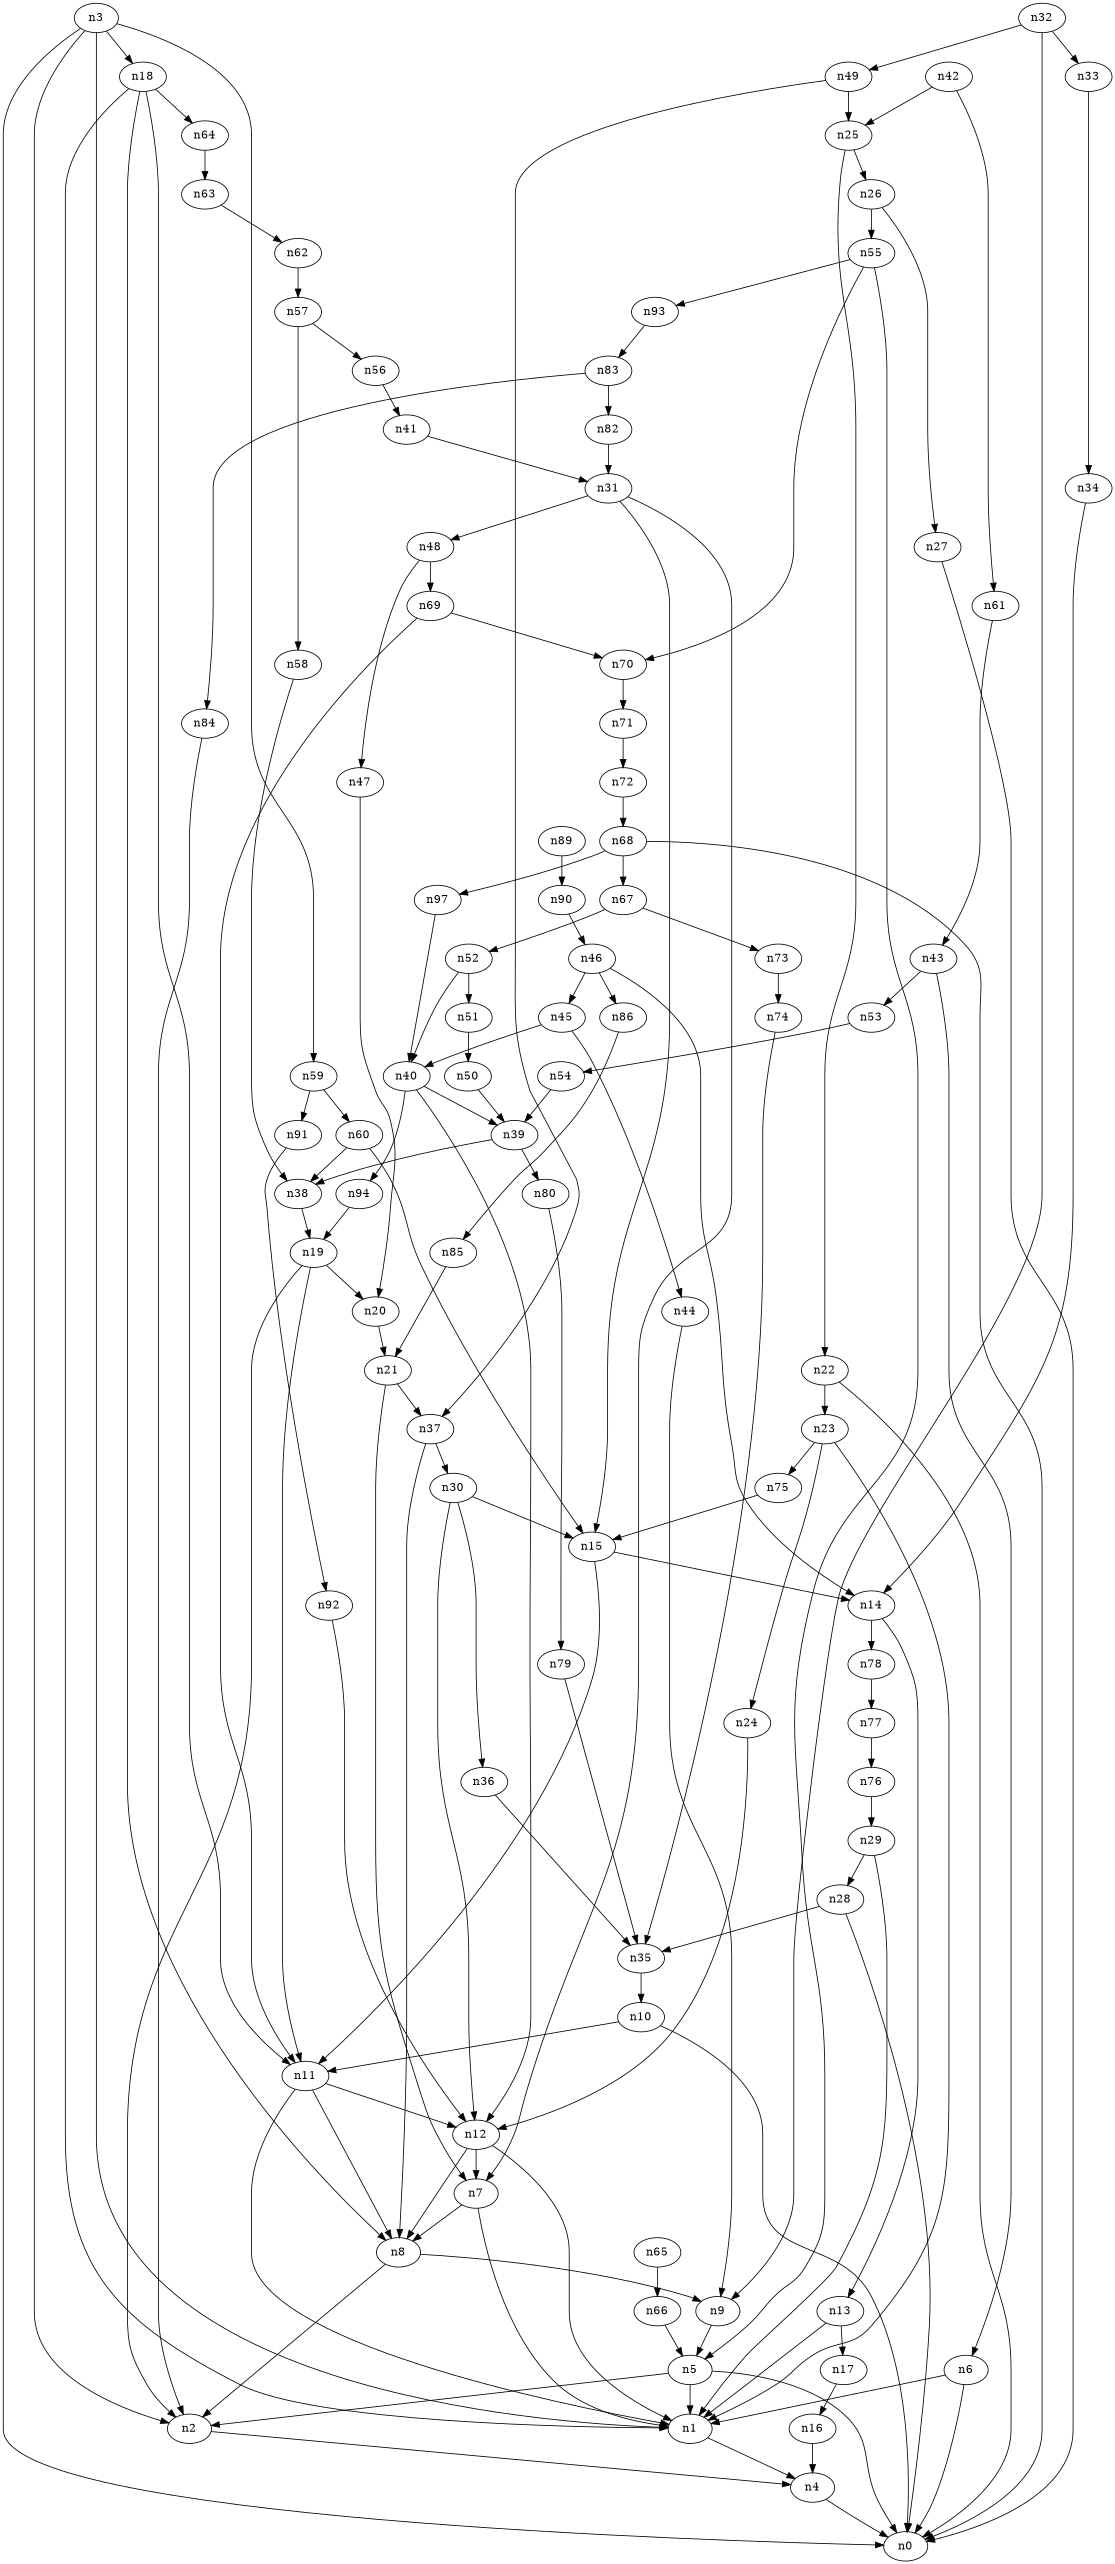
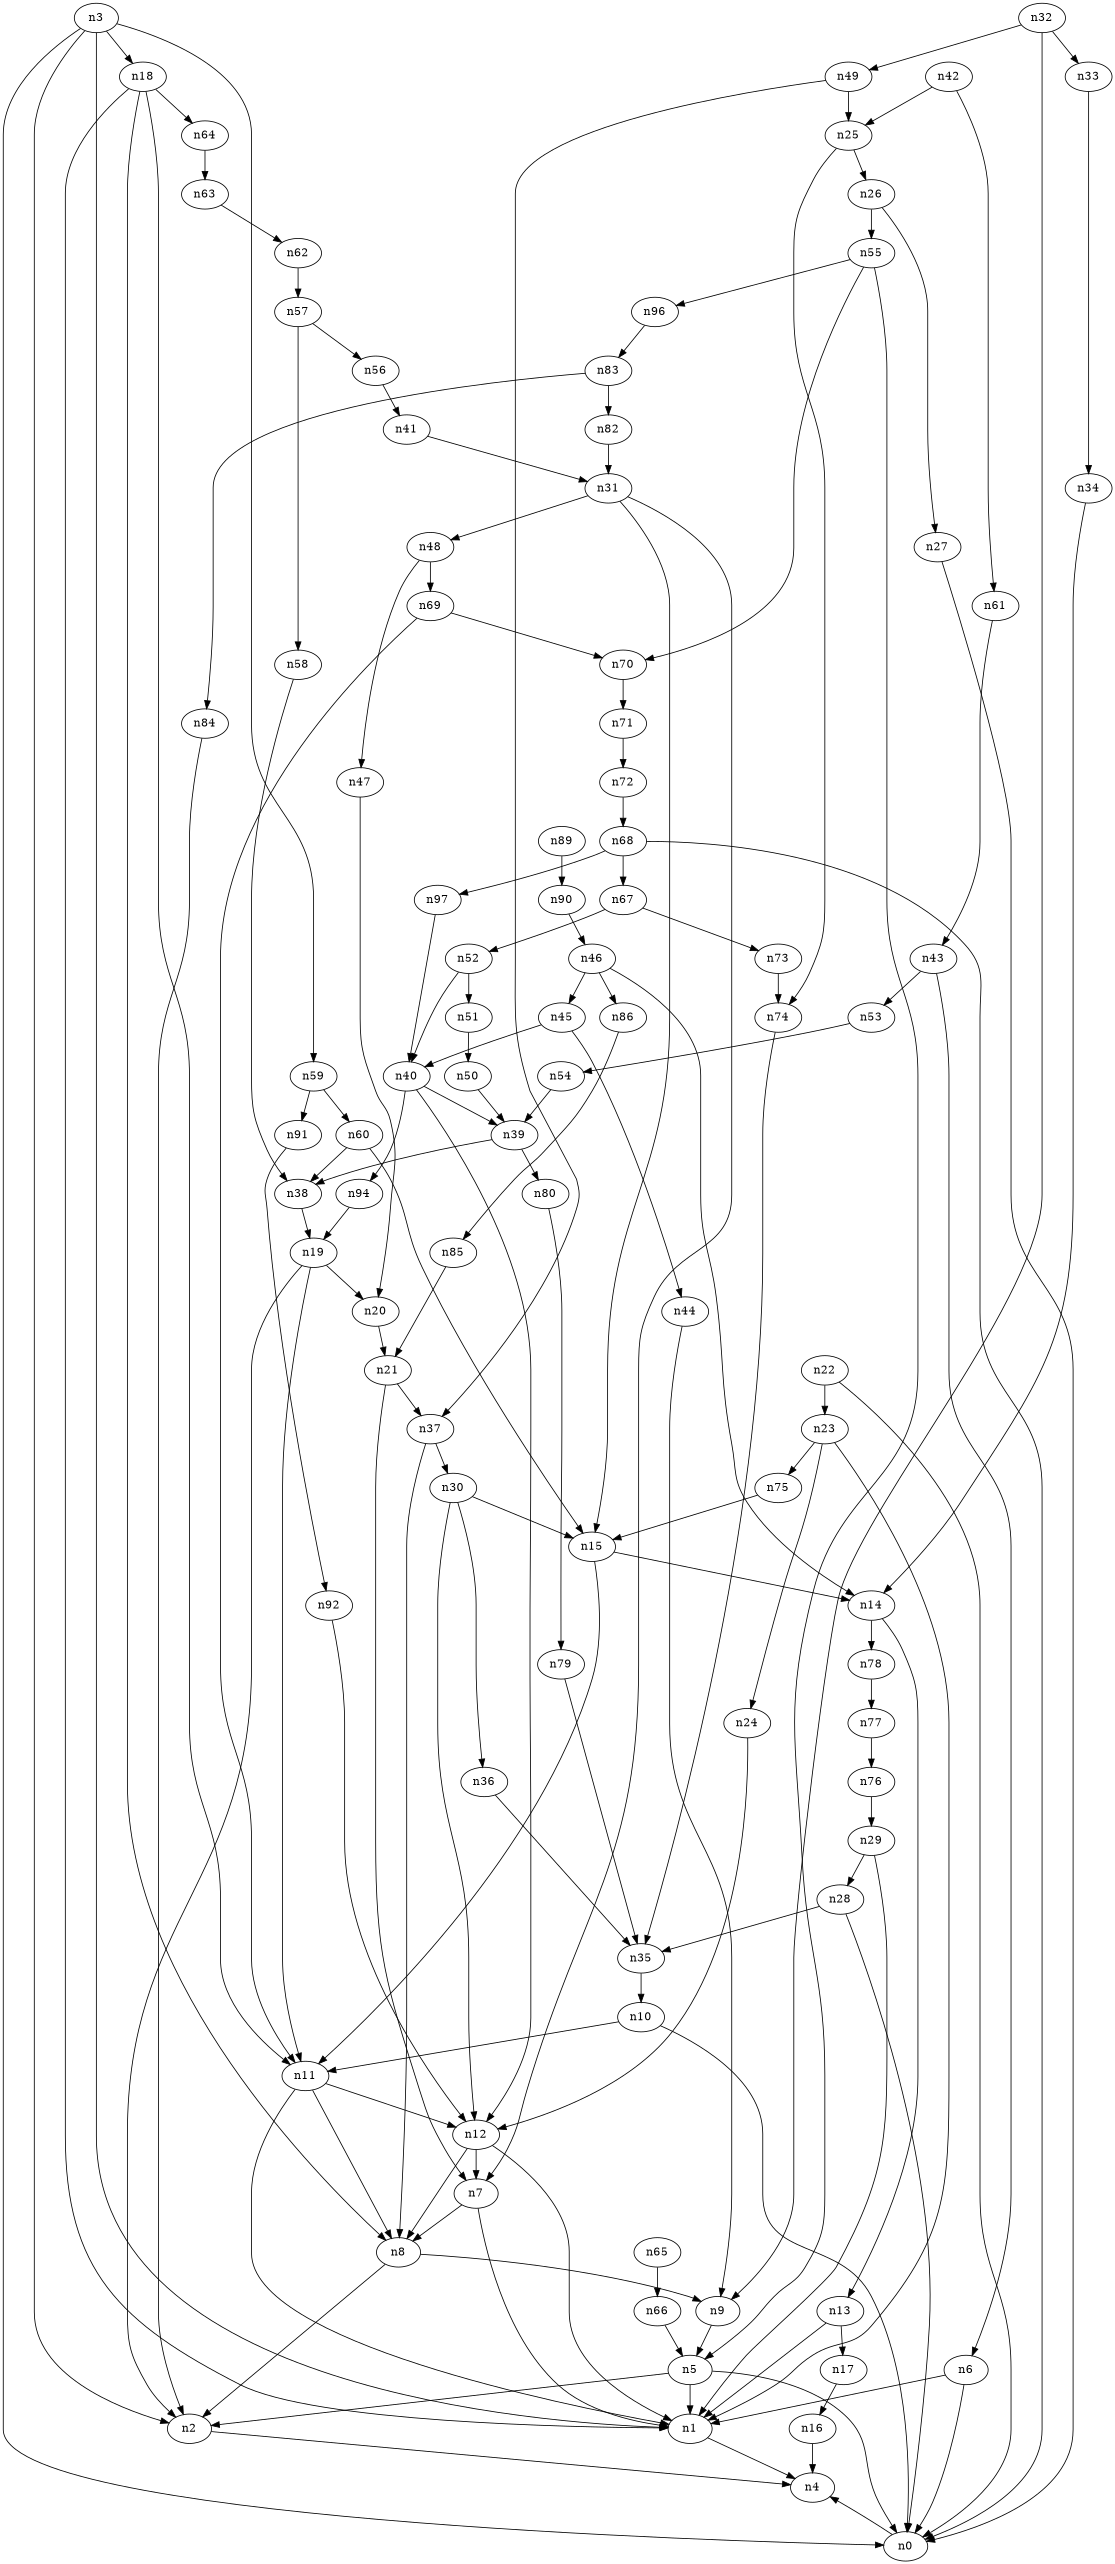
(655, 312) -> (655, 312)
(856, 750) -> (825, 569)
(853, 2517) -> (865, 2517)
